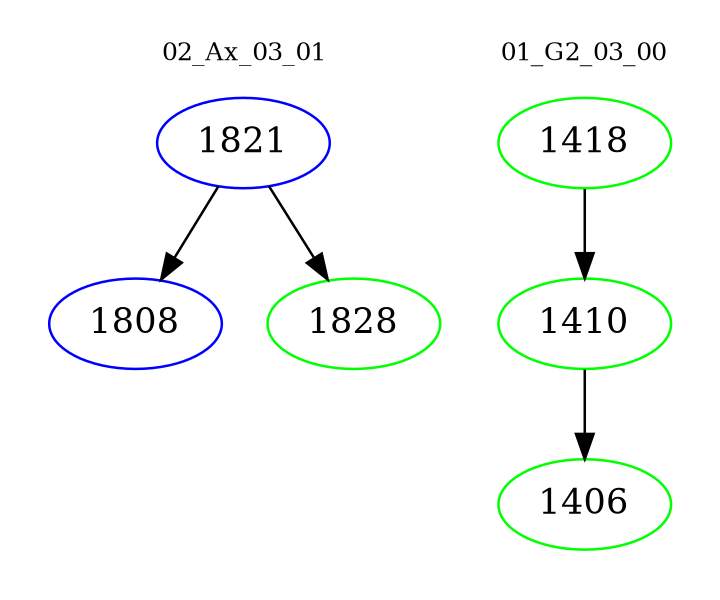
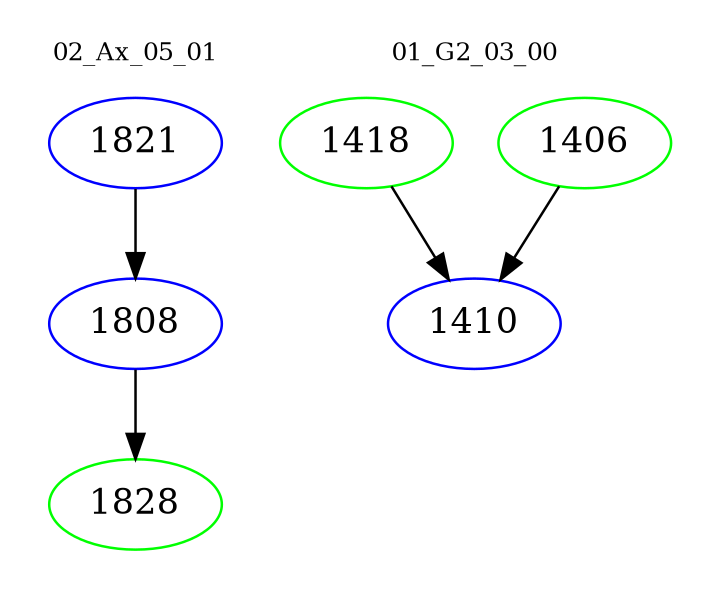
(245, 54) -> (136, 54)
(292, 222) -> (136, 402)
(585, 324) -> (474, 324)
(585, 402) -> (537, 222)
